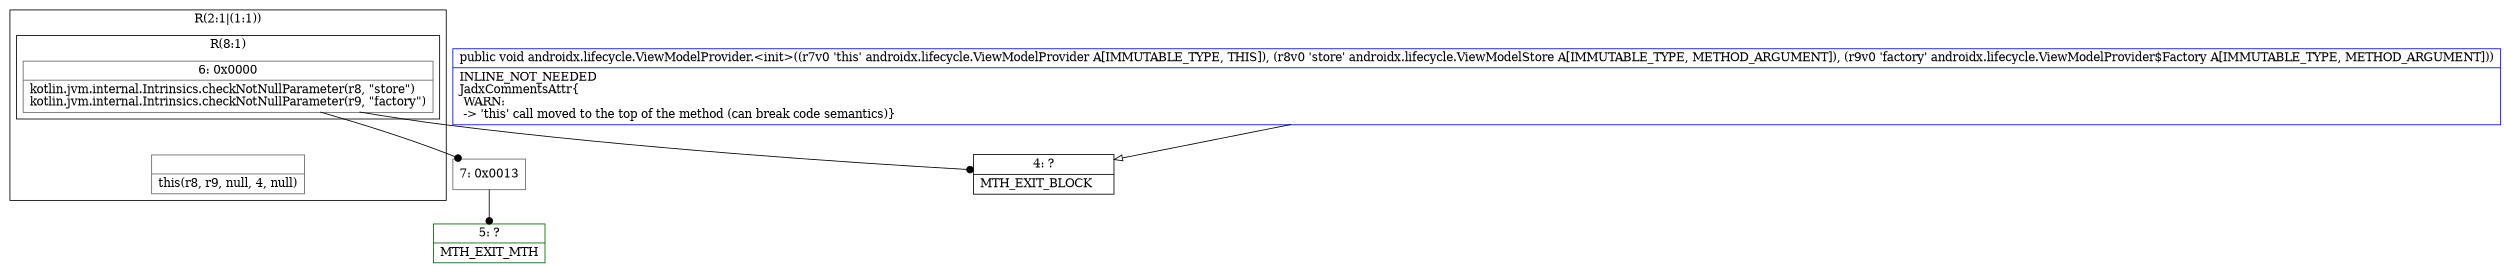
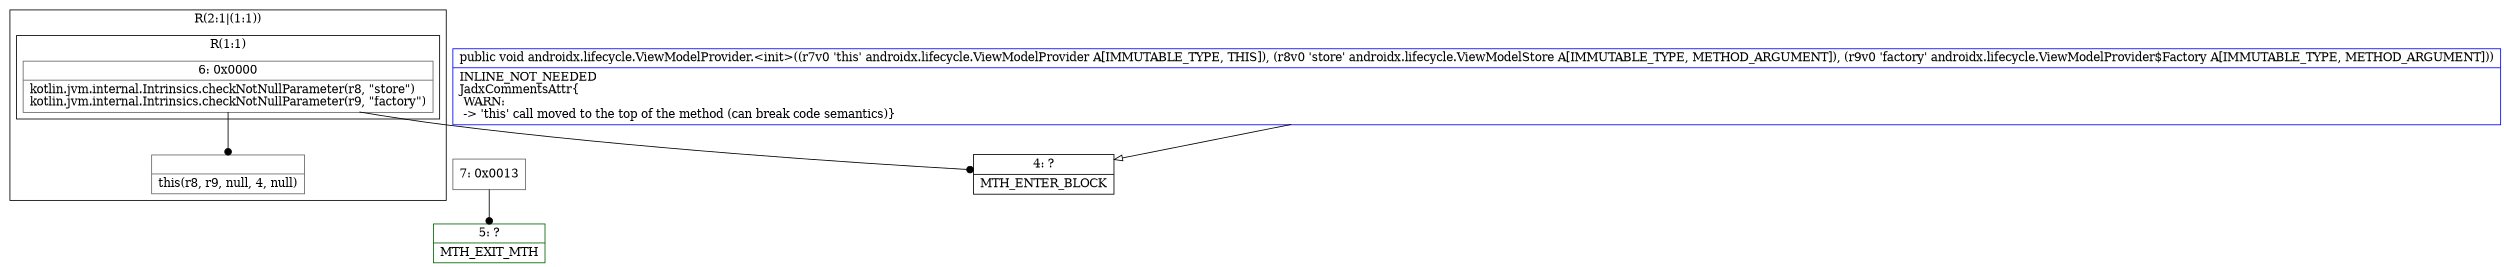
(228, 45) -> (228, 45)
(388, 133) -> (228, 130)
(1036, 184) -> (1044, 184)
